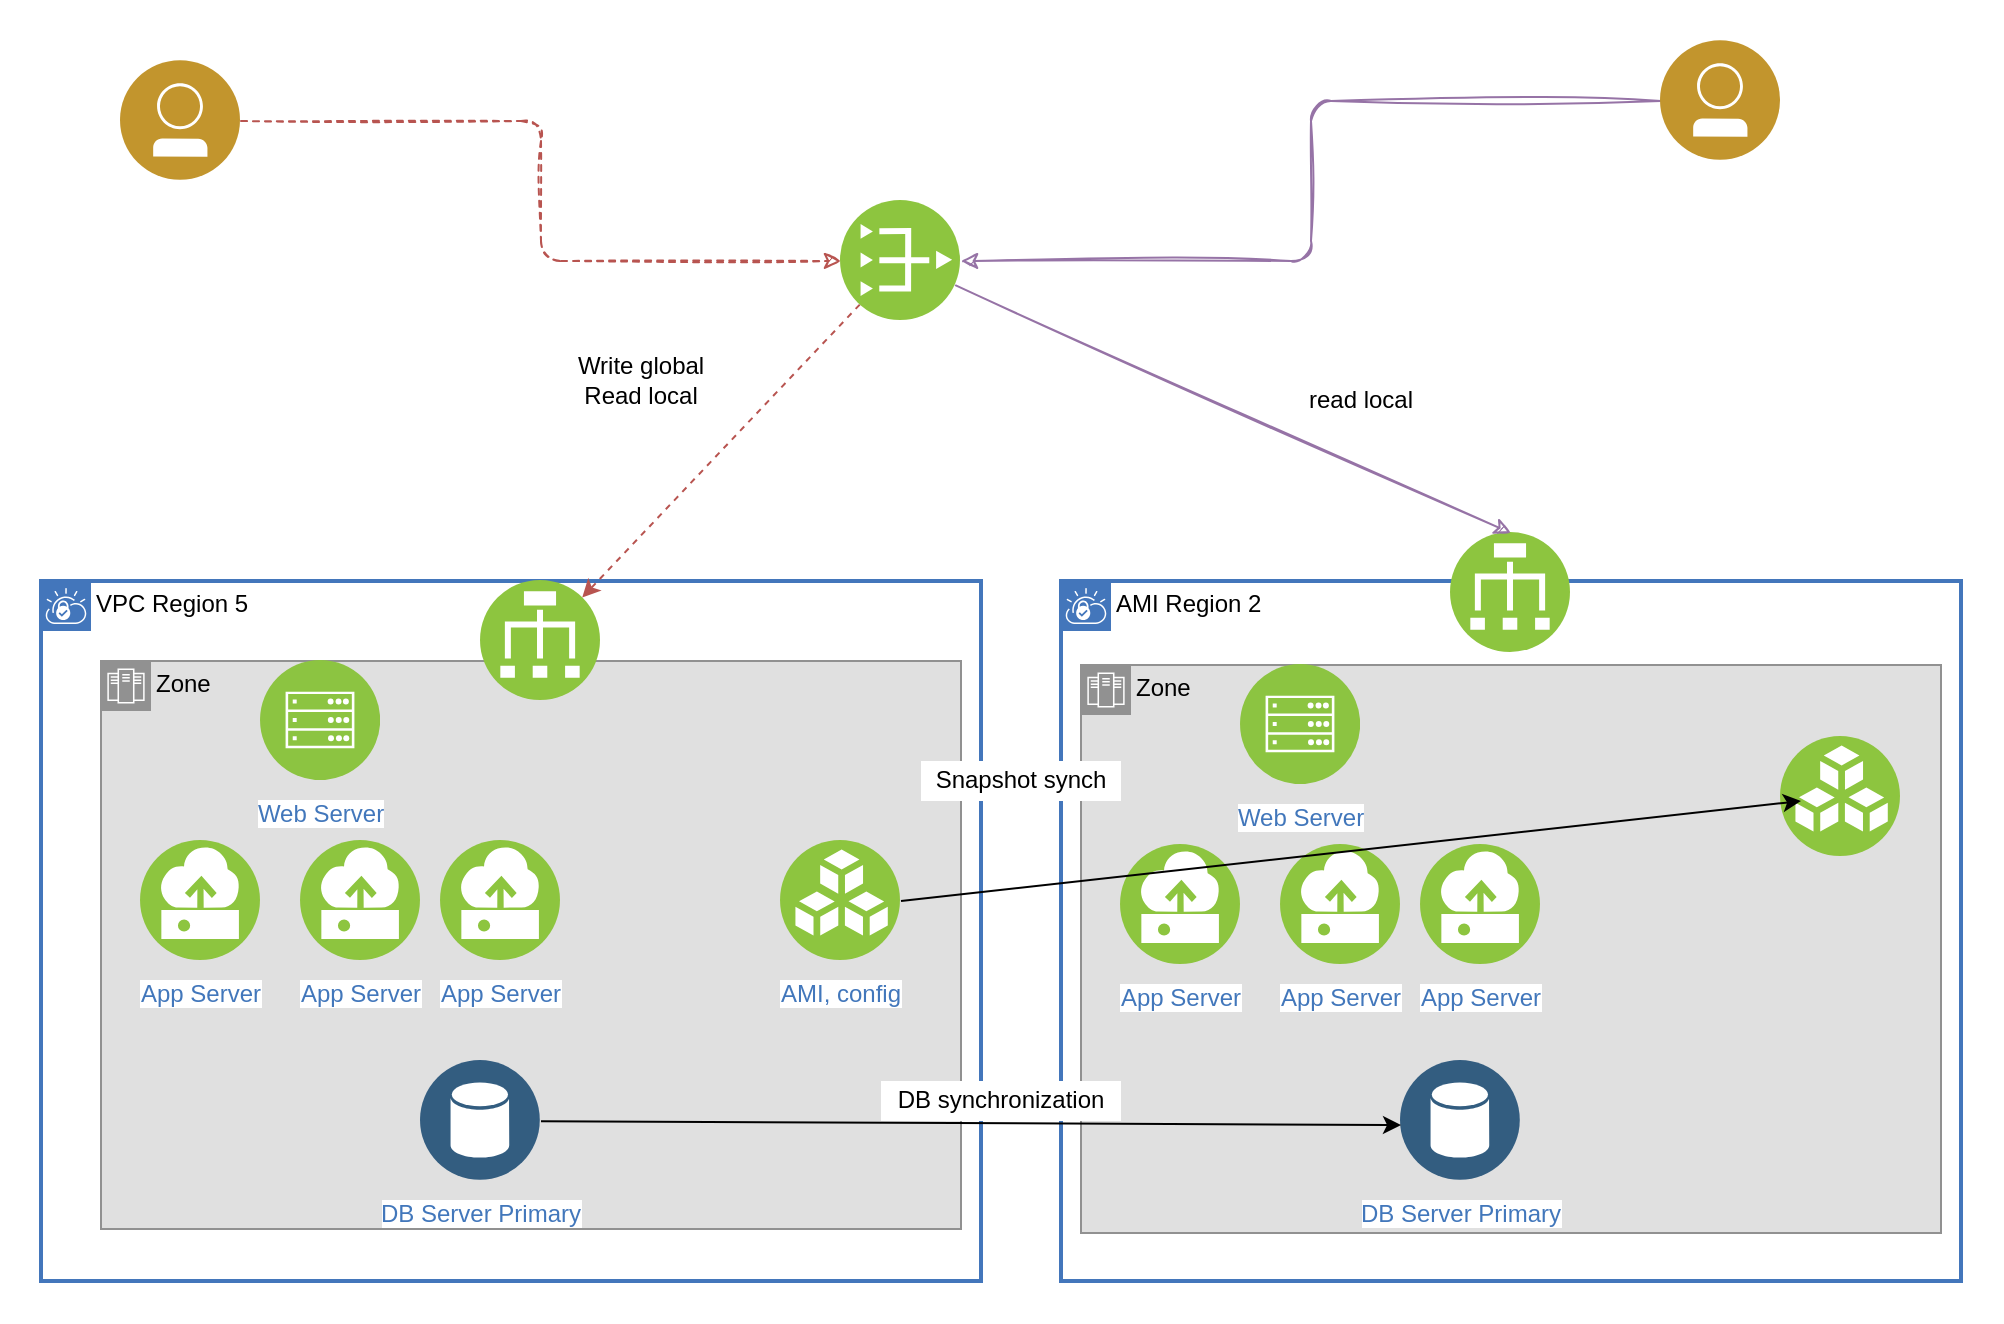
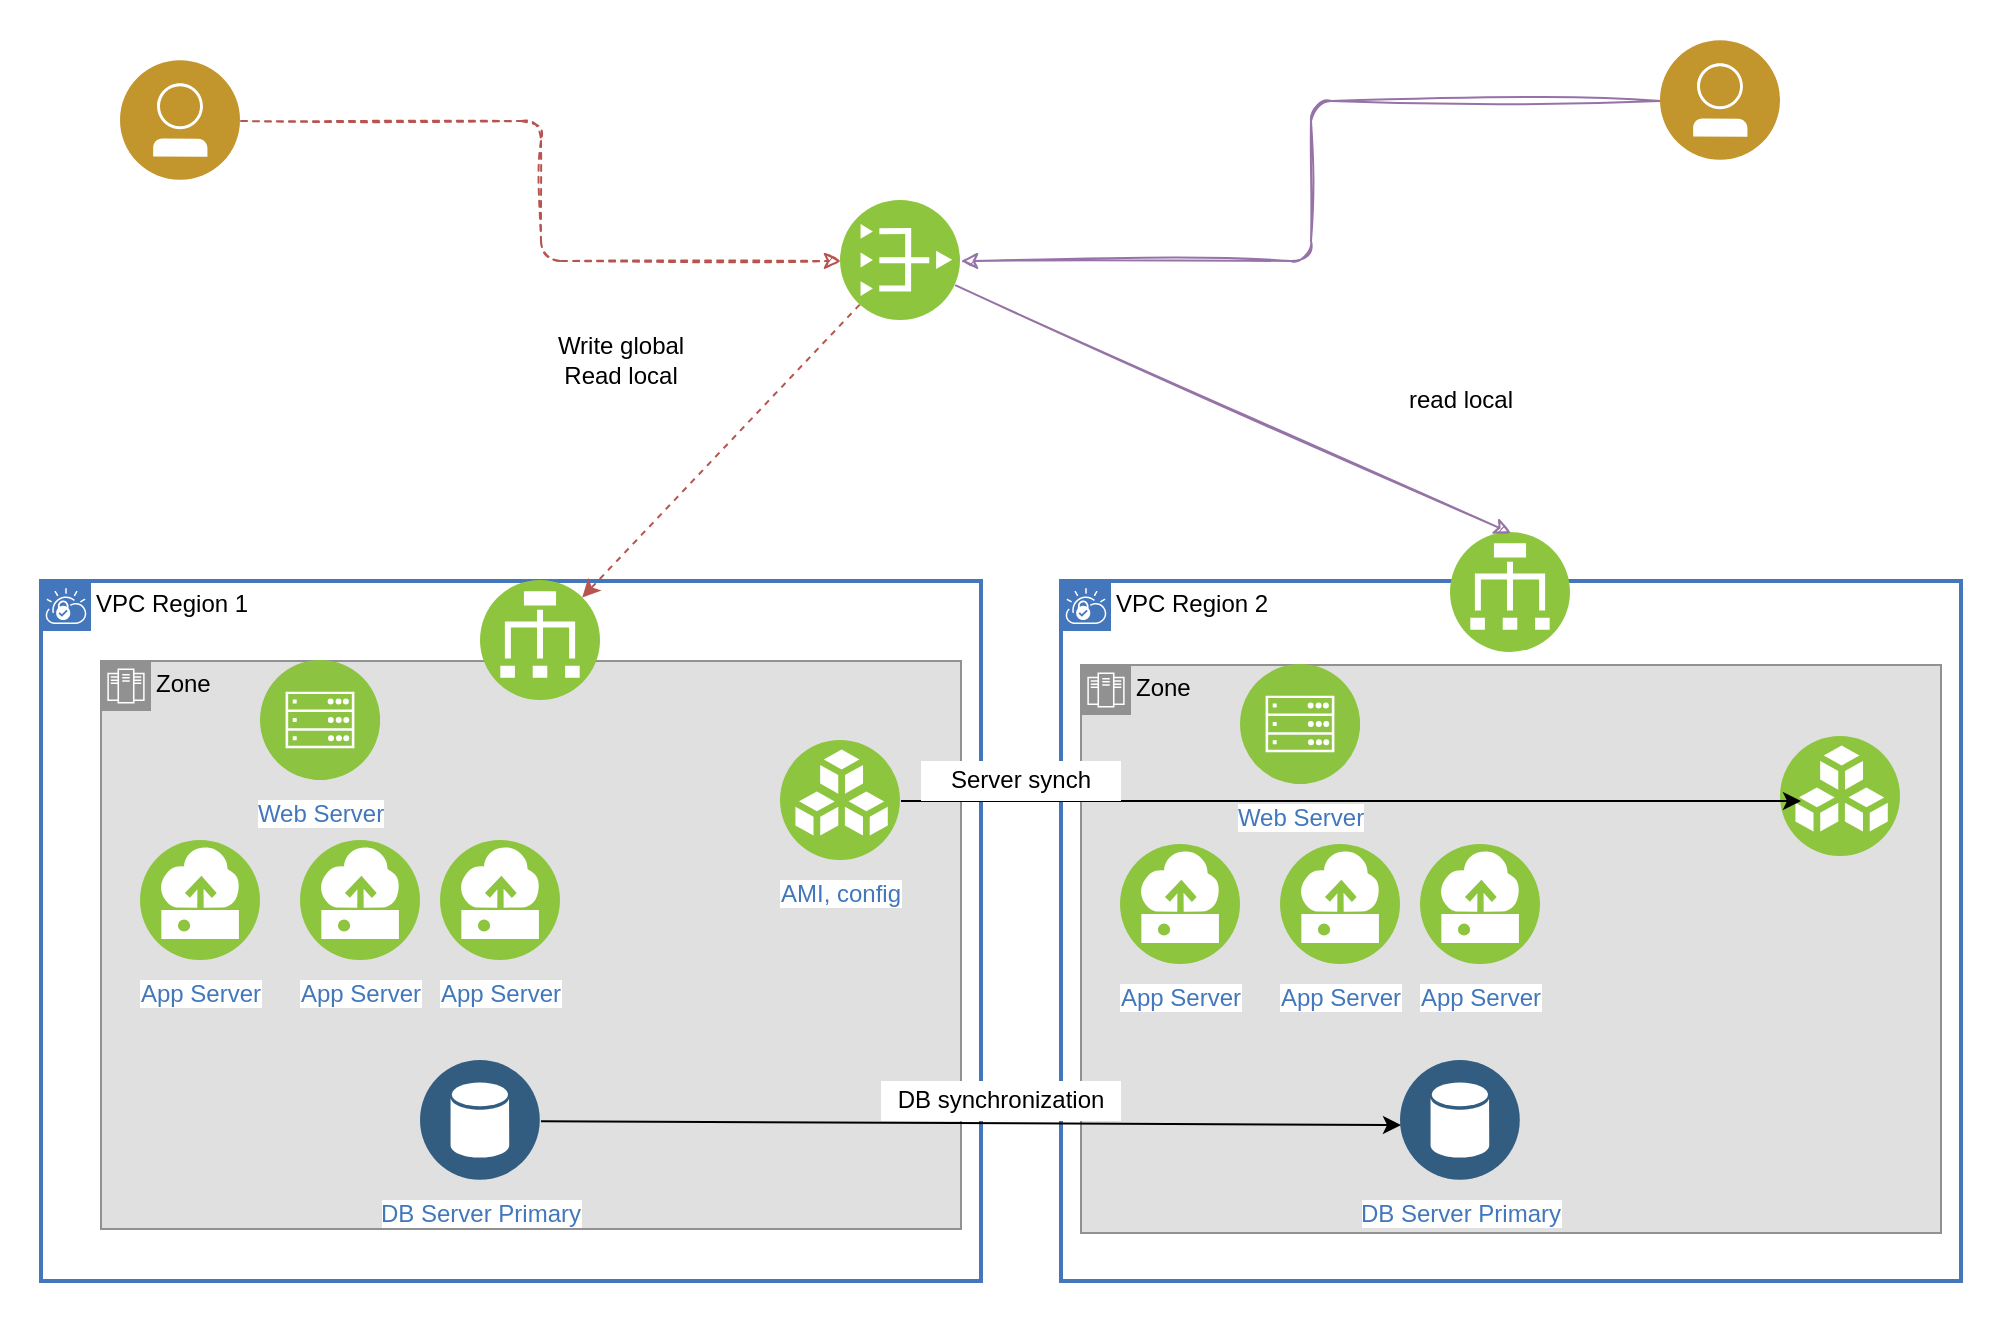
(641, 381) -> (621, 361)
(1361, 401) -> (1461, 401)
(168, 605) -> (168, 605)
(1188, 605) -> (1188, 605)
(1022, 781) -> (1022, 781)
(841, 901) -> (841, 801)
